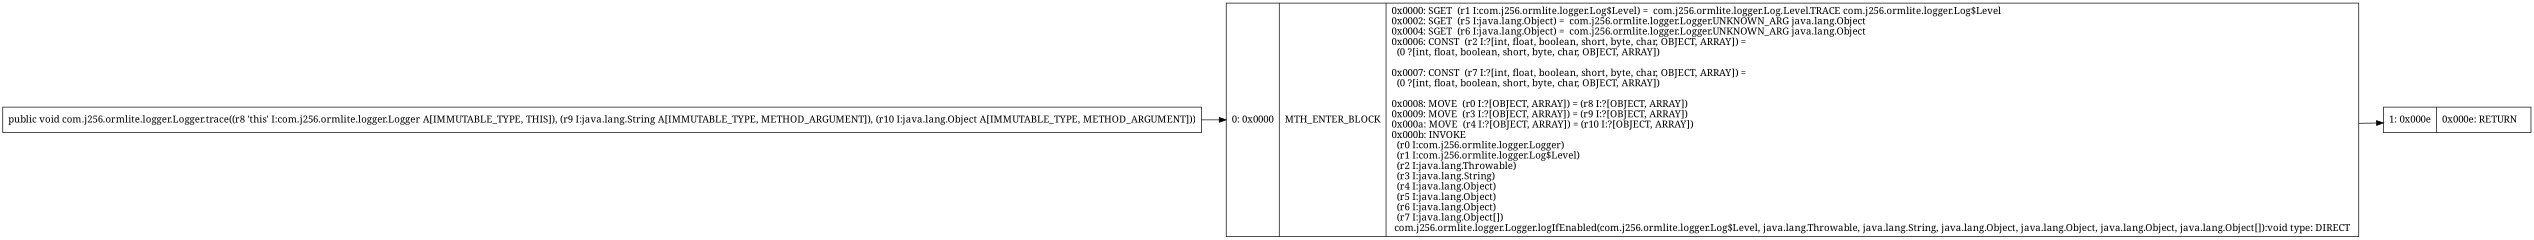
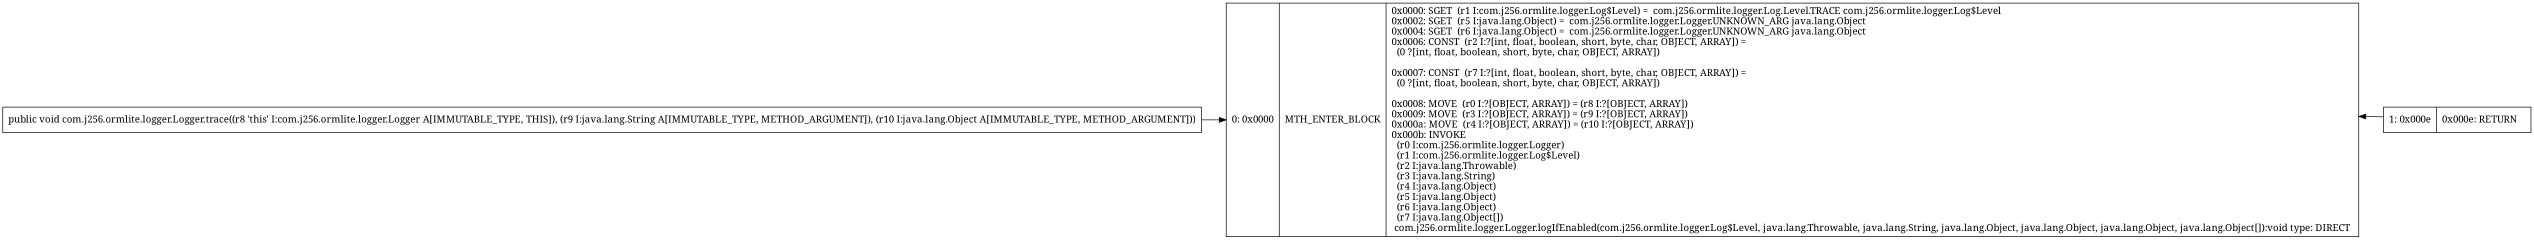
(2368, 123) -> (2375, 117)
